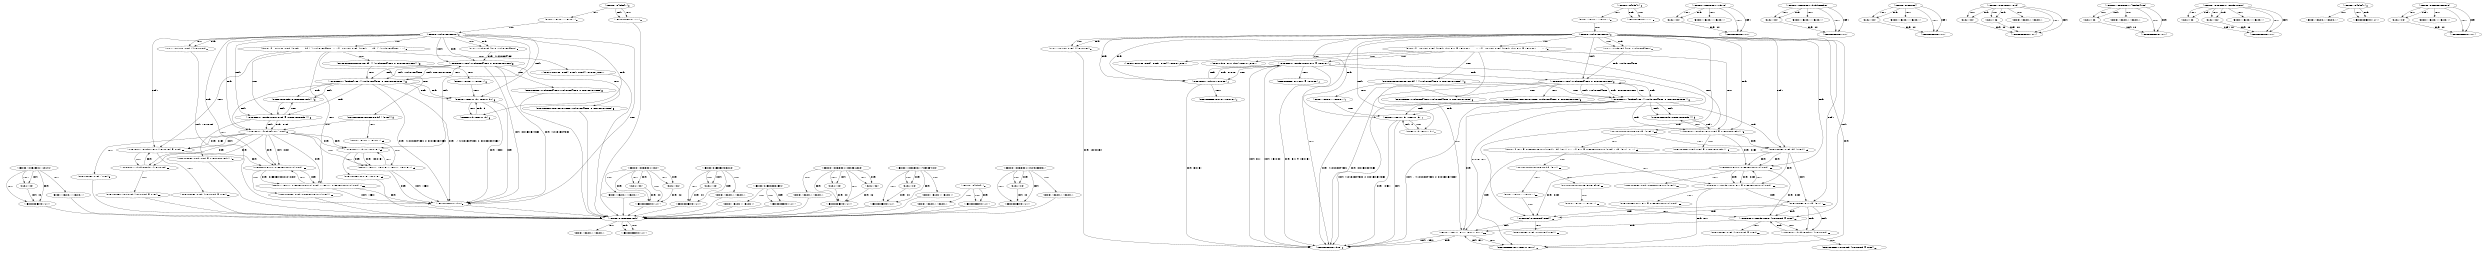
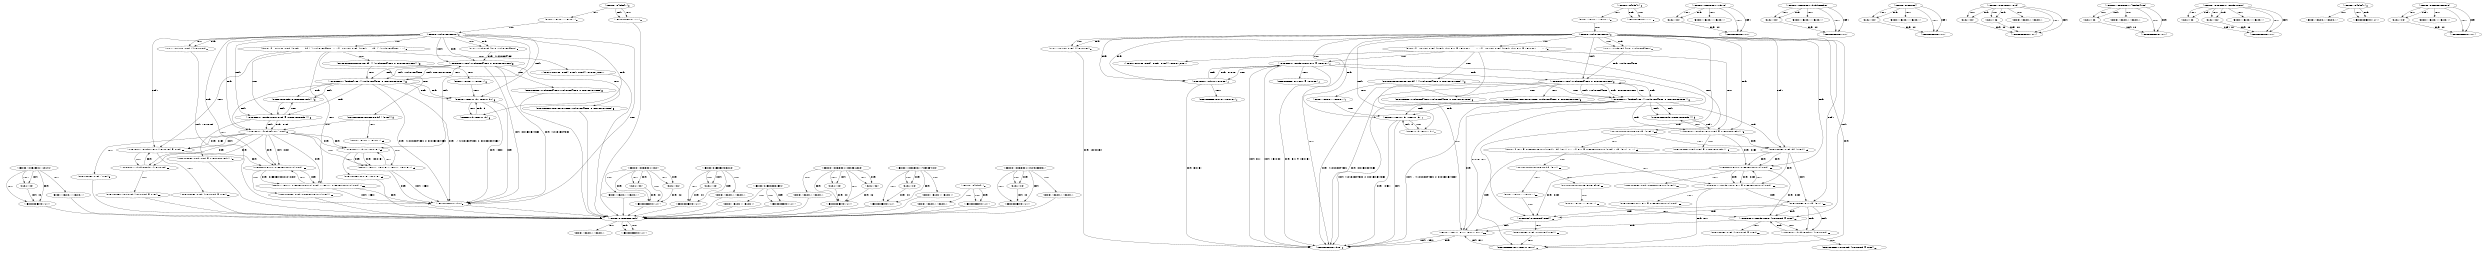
(1234, 64) -> none
(1487, 241) -> (1527, 240)
